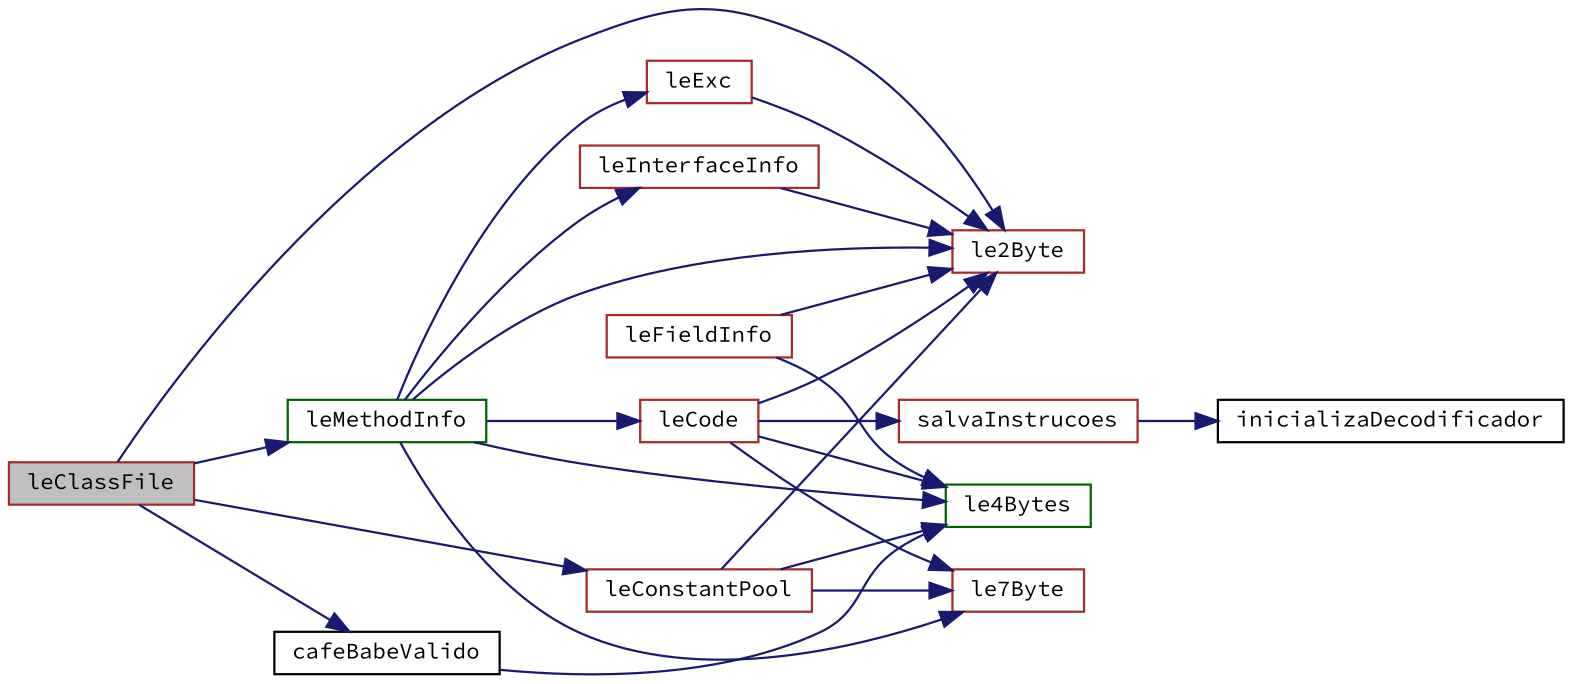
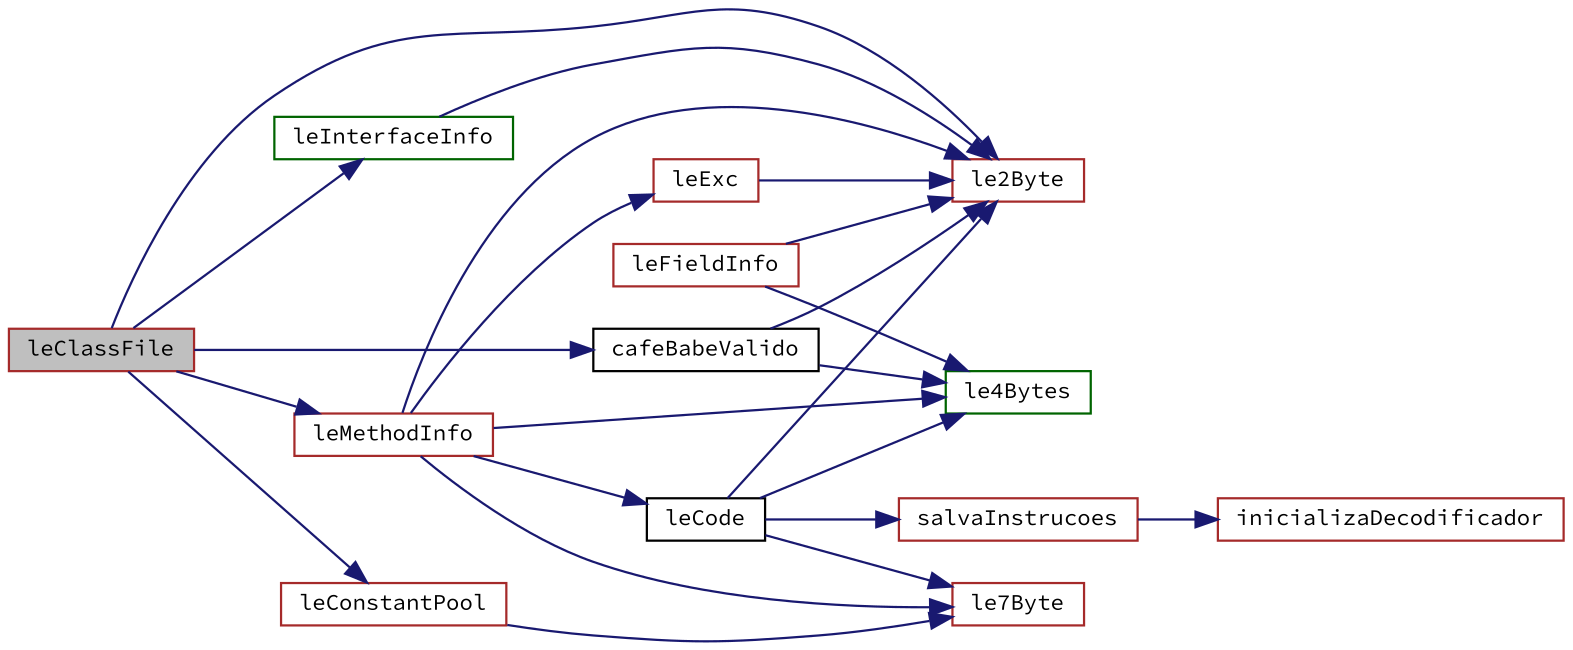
(699, 167) -> (394, 138)
(502, 288) -> (239, 251)
(387, 421) -> (394, 435)
(699, 421) -> (706, 519)
(1391, 421) -> (1391, 519)
(844, 437) -> (873, 277)
(852, 550) -> none
